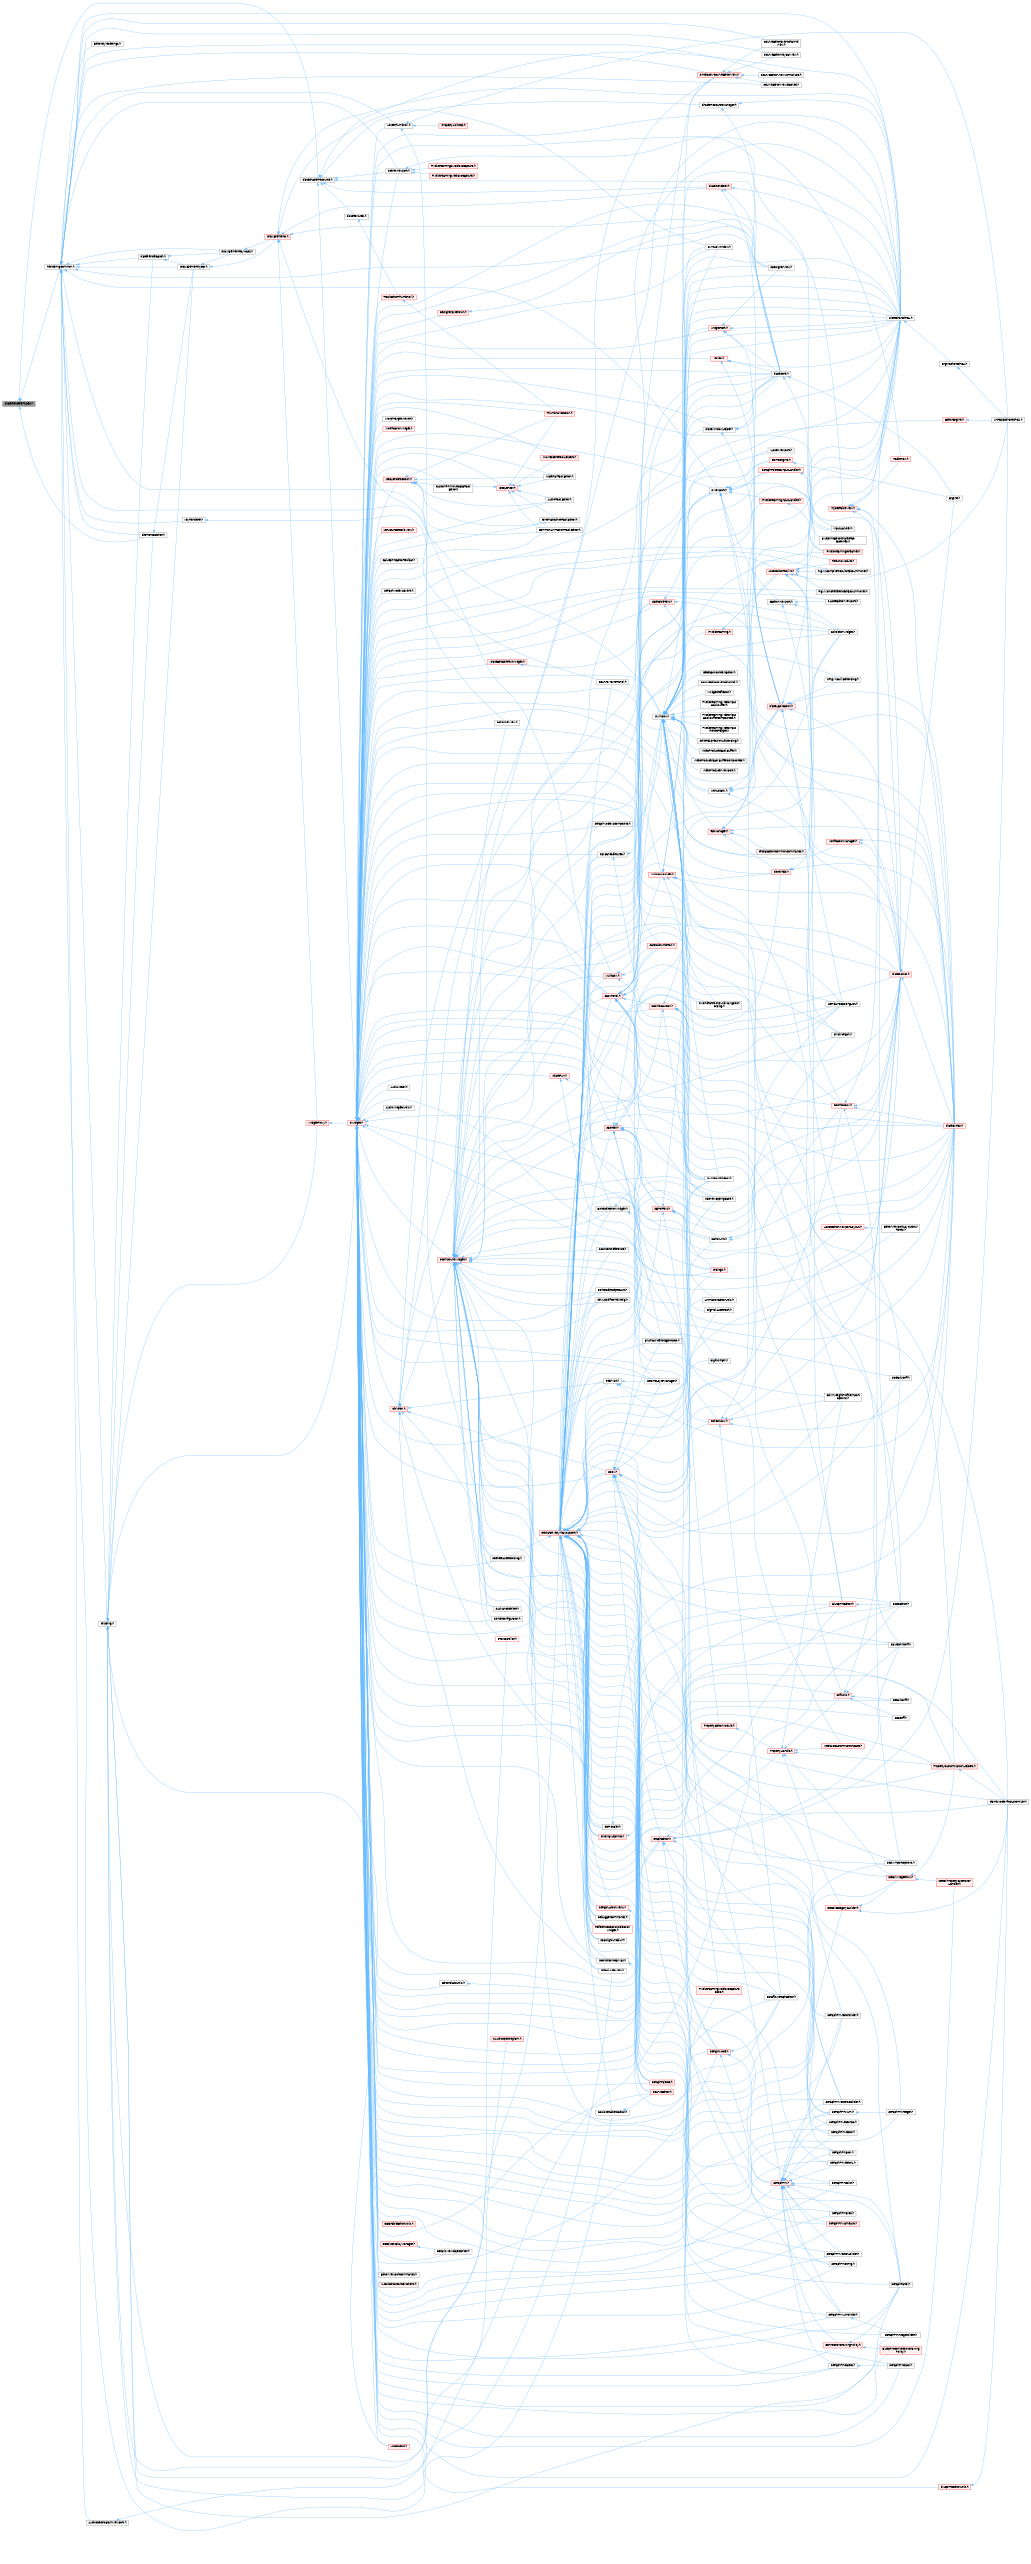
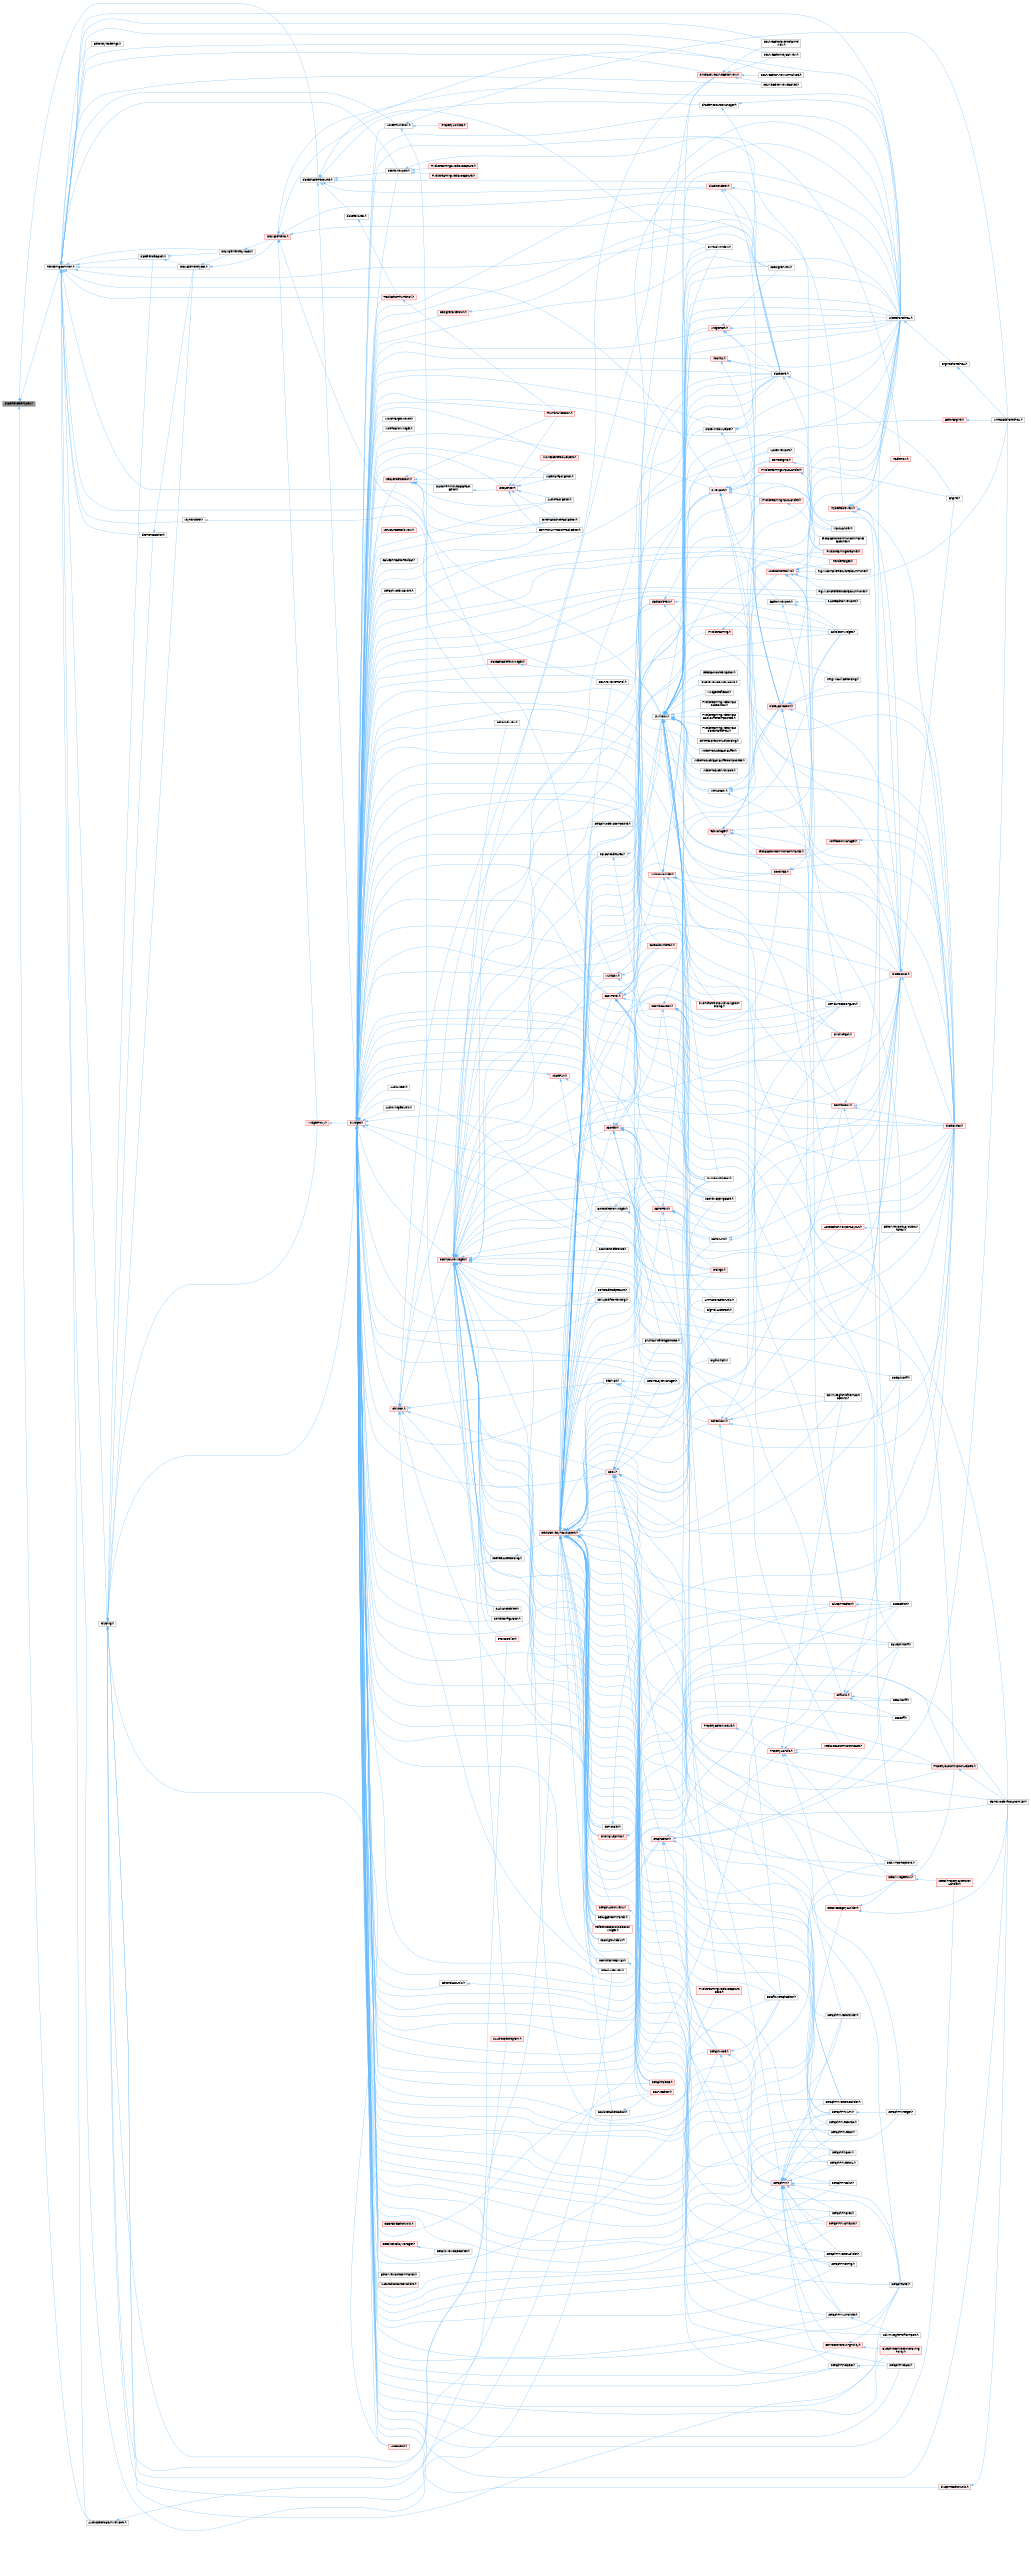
none -> (218, 297)
(719, 359) -> (719, 359)
(399, 429) -> (399, 429)
(781, 470) -> (781, 470)
(483, 487) -> (486, 490)
(719, 491) -> (719, 491)
(56, 505) -> (27, 1467)
(843, 540) -> (843, 540)
(684, 547) -> none
(843, 562) -> (843, 562)
(719, 683) -> (719, 683)
(719, 704) -> (719, 704)
(719, 730) -> (719, 730)
(781, 852) -> (781, 852)
(888, 893) -> (827, 886)
(719, 1005) -> (719, 1005)
(843, 1035) -> (843, 1035)
(444, 1074) -> (439, 1069)
(757, 1081) -> (822, 920)
(526, 1548) -> (537, 1546)
none -> (480, 1651)
(901, 2335) -> (901, 2335)
(955, 2487) -> (955, 2487)
